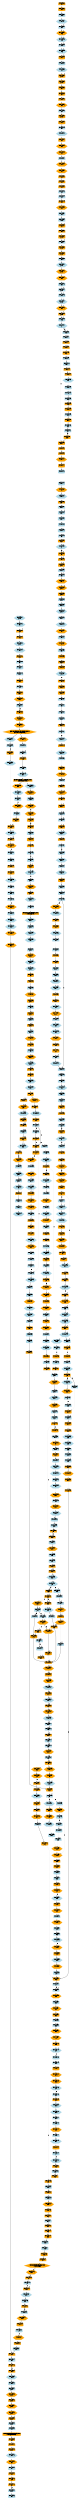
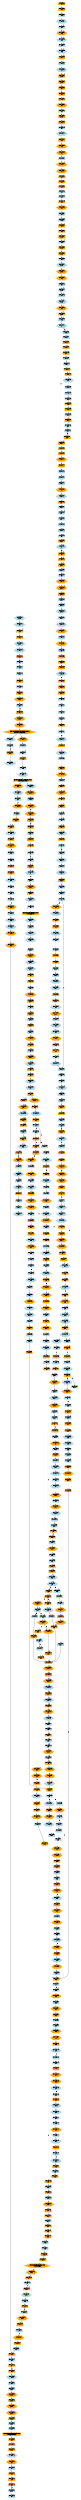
none -> (62, 478)
